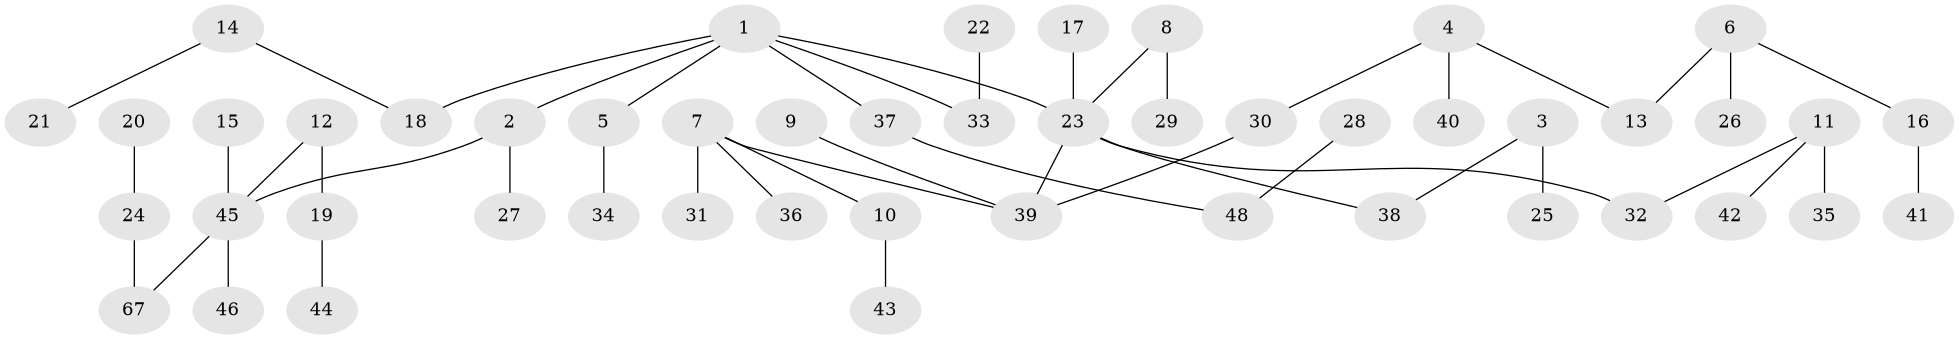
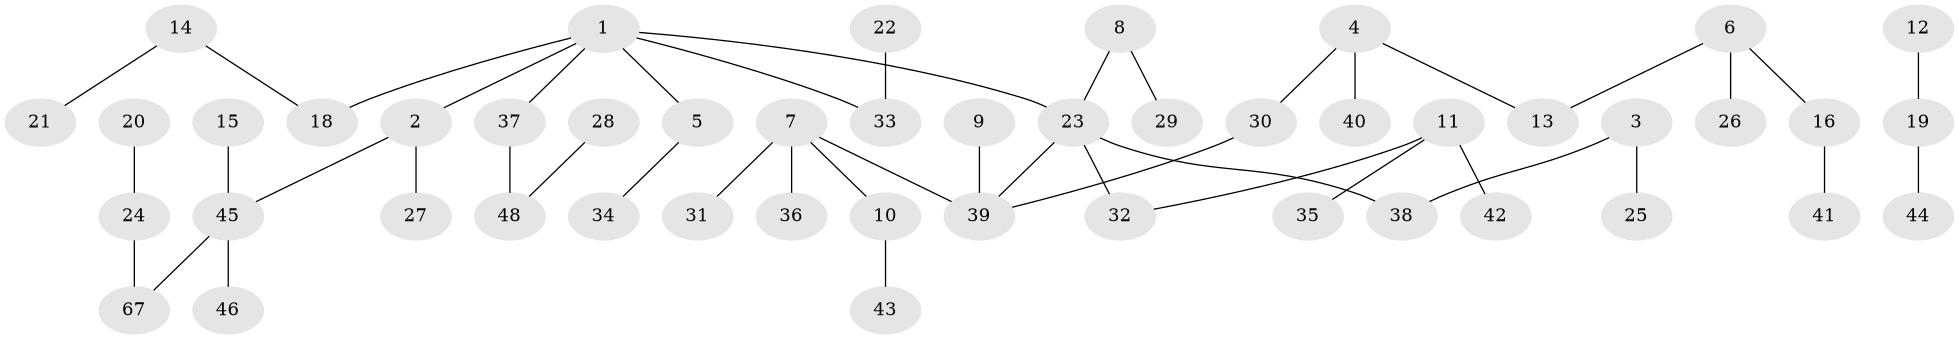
(1073, 29) -> none
(275, 169) -> none
